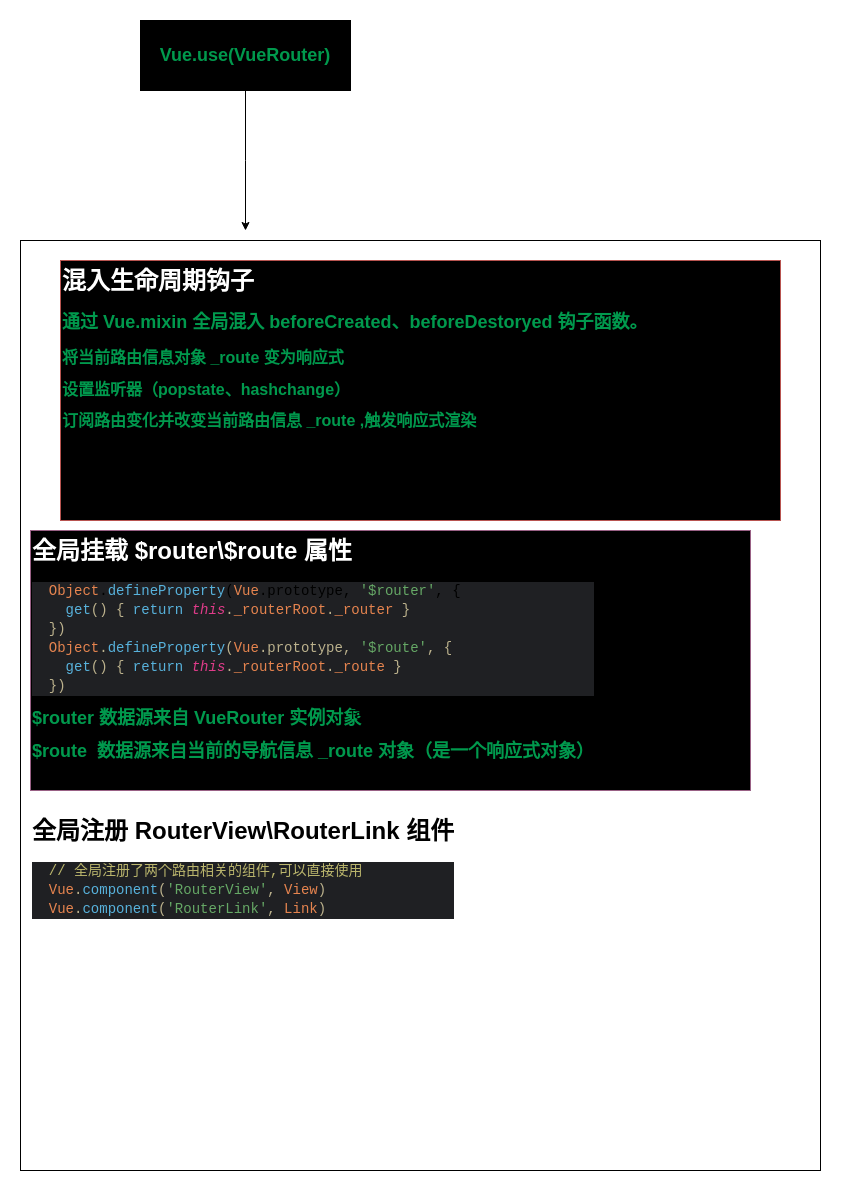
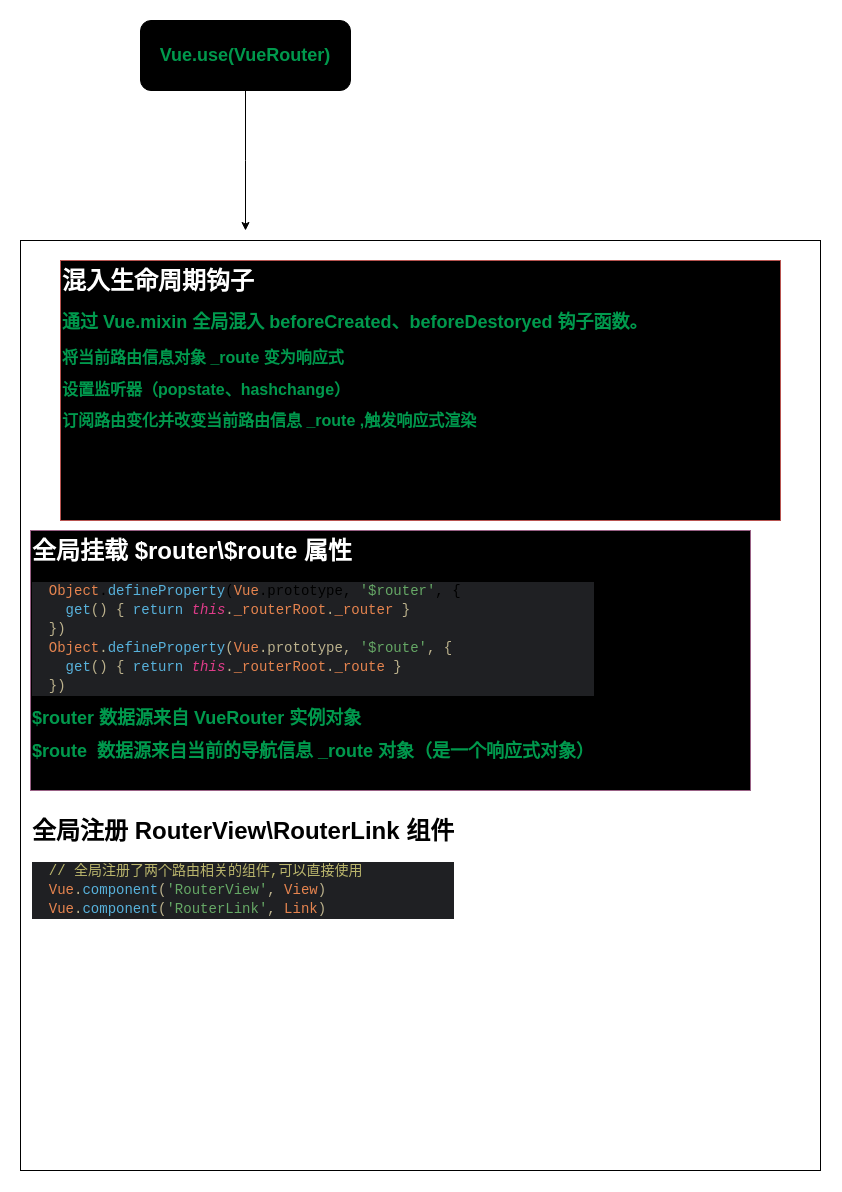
(246, 56) -> (246, 56)
(361, 716) -> (361, 766)
